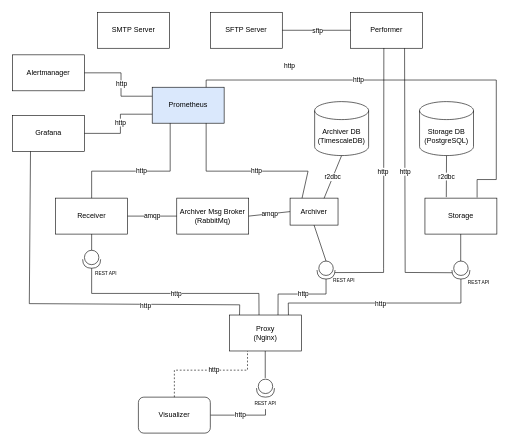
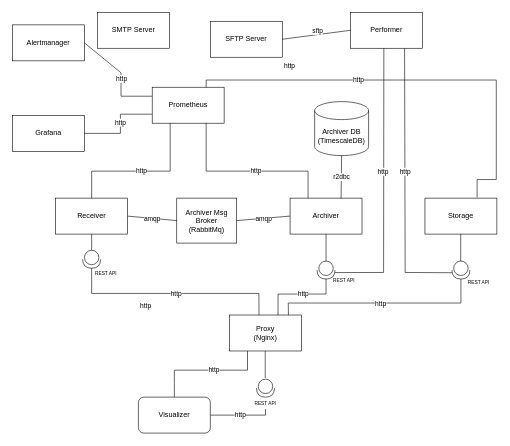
(246, 30) -> (246, 39)
(48, 73) -> (48, 43)
(188, 105) -> (188, 105)
(447, 129) -> none
(447, 176) -> none
(314, 212) -> (326, 216)
(213, 216) -> (207, 221)
(29, 284) -> none
(178, 371) -> (178, 371)
